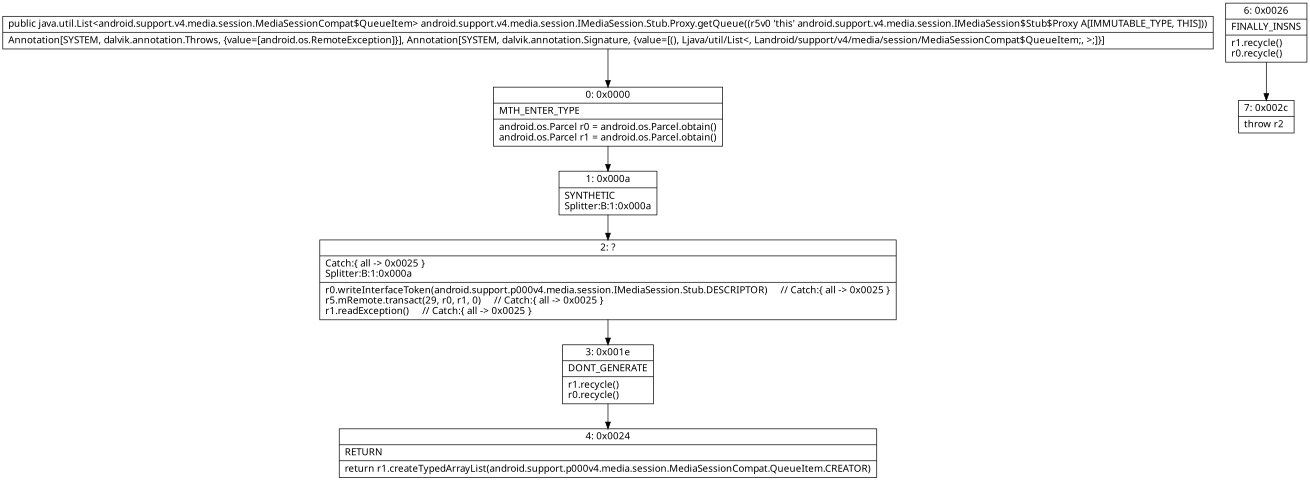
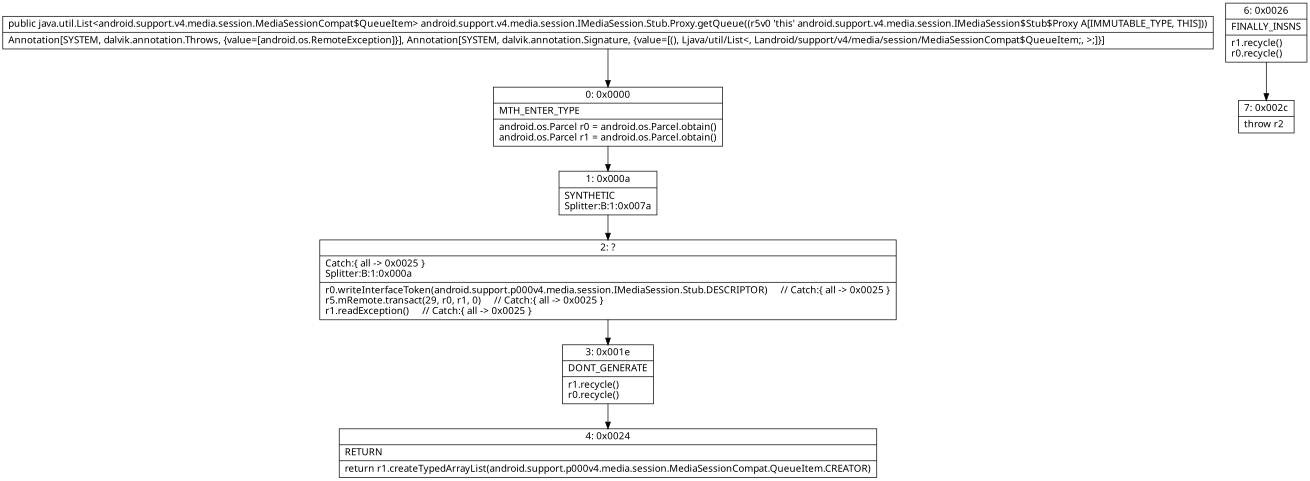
(608, 206) -> (608, 206)
